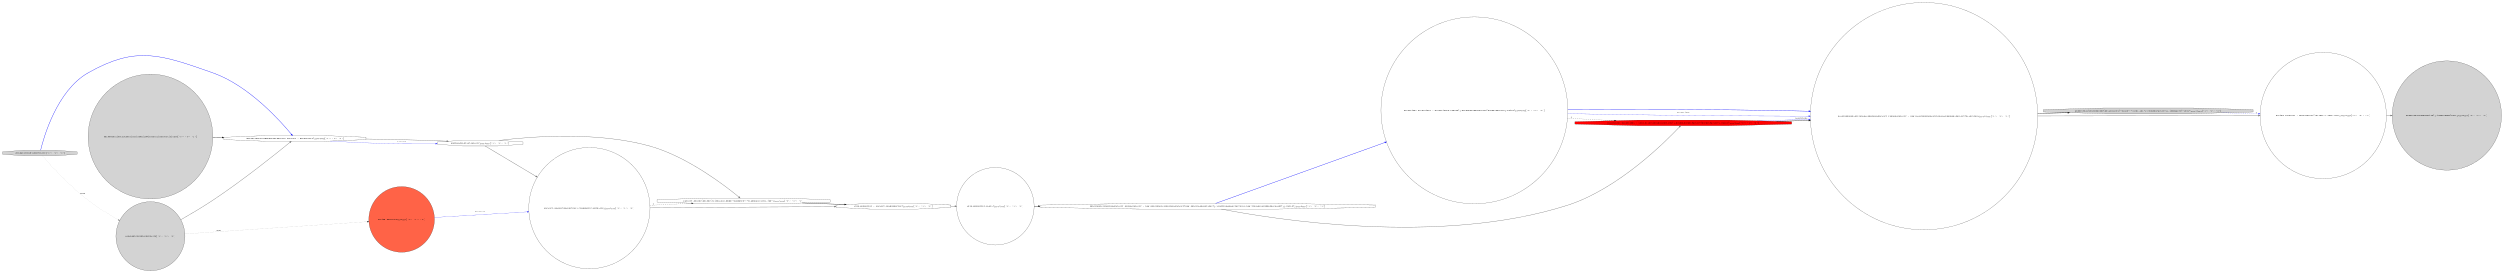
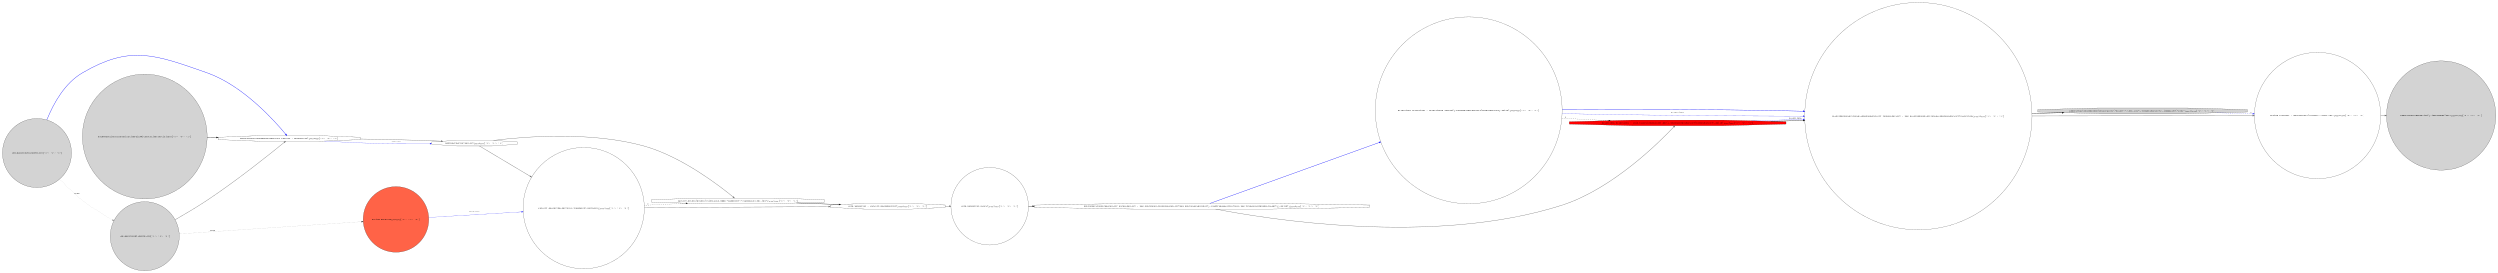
(40, 153) -> (37, 153)
